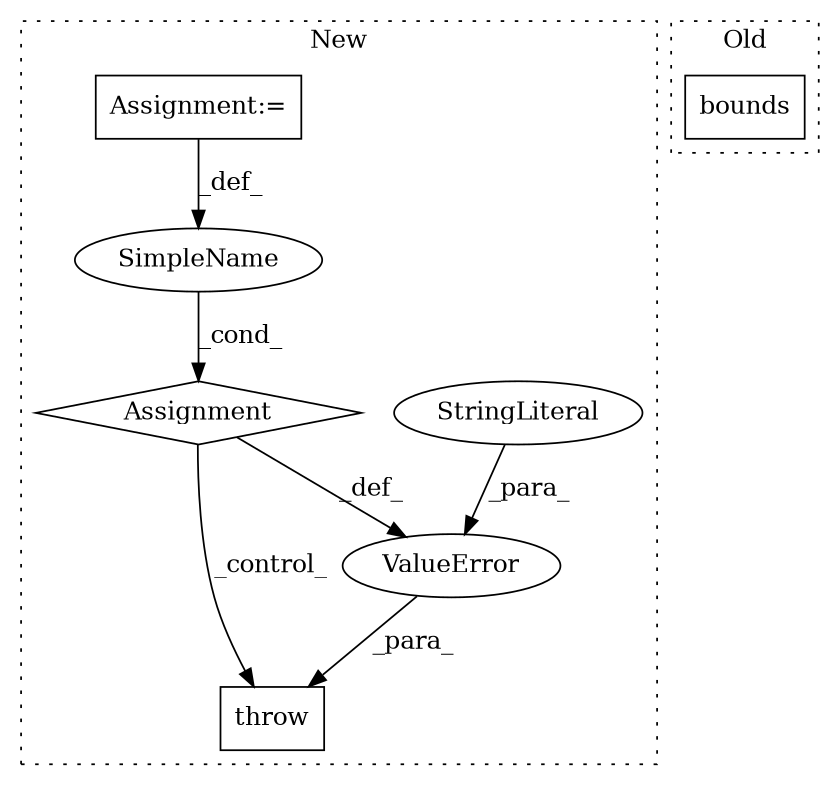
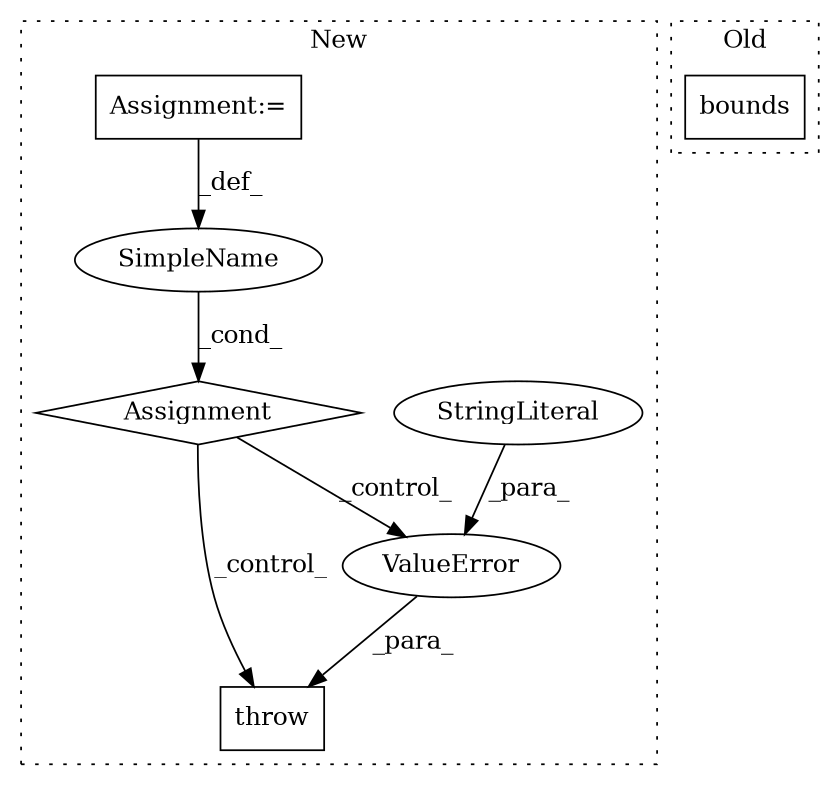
(372, 489) -> (395, 489)
